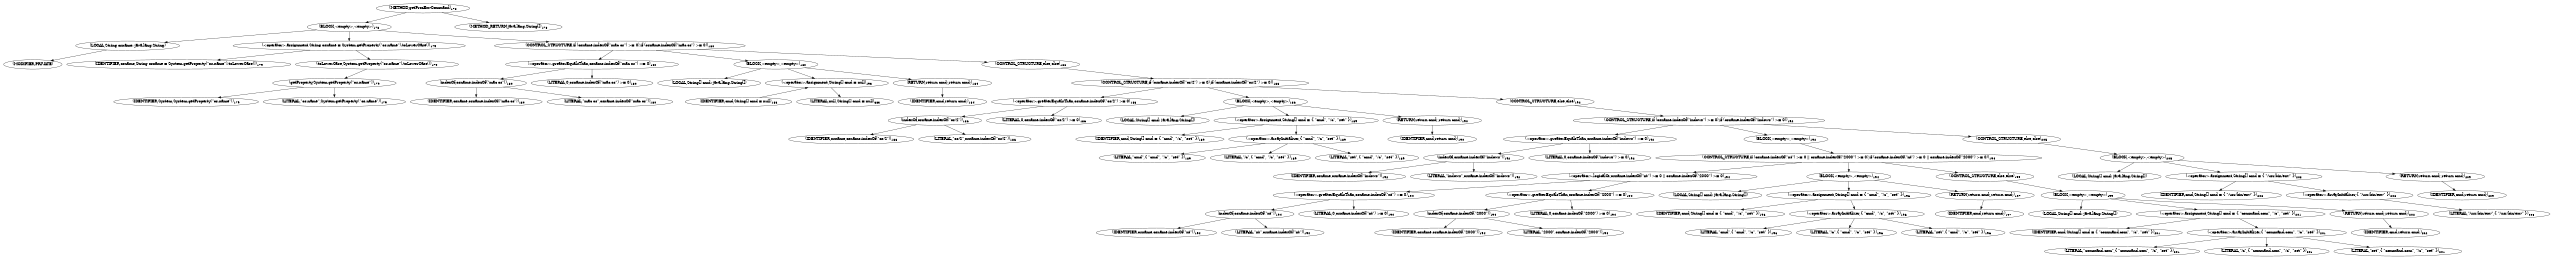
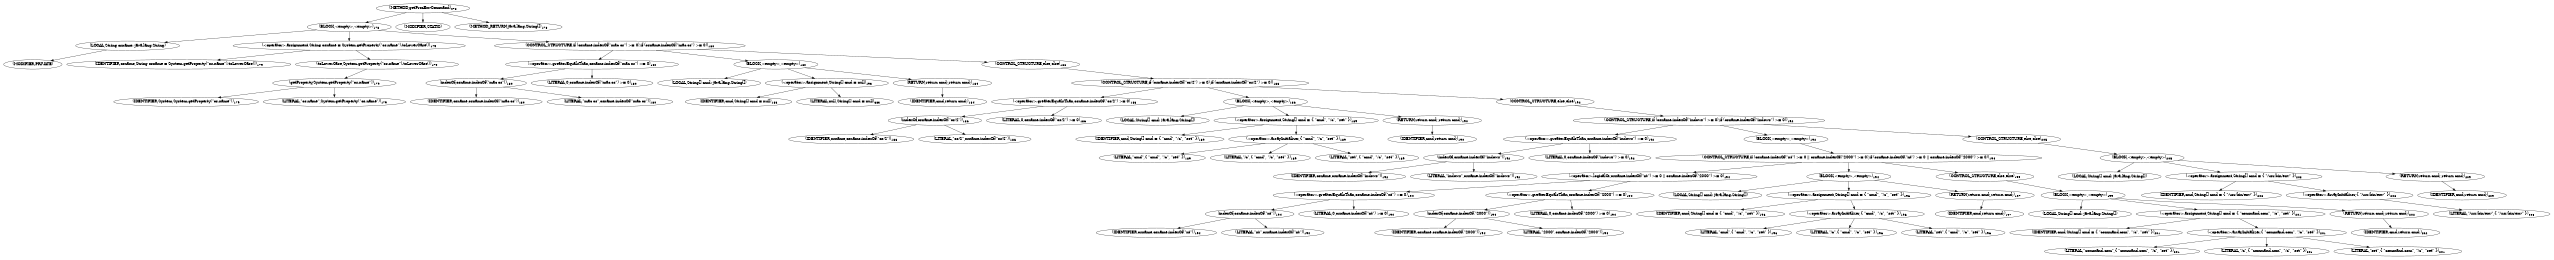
(454, 8) -> (454, 8)
none -> (423, 27)
(783, 93) -> (782, 92)
